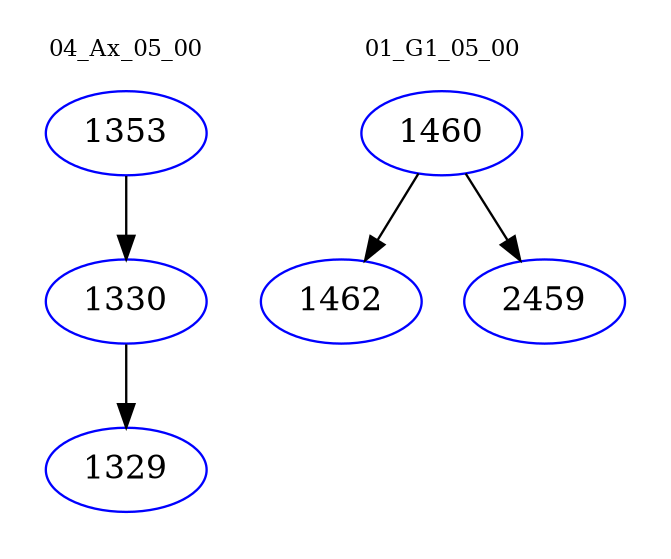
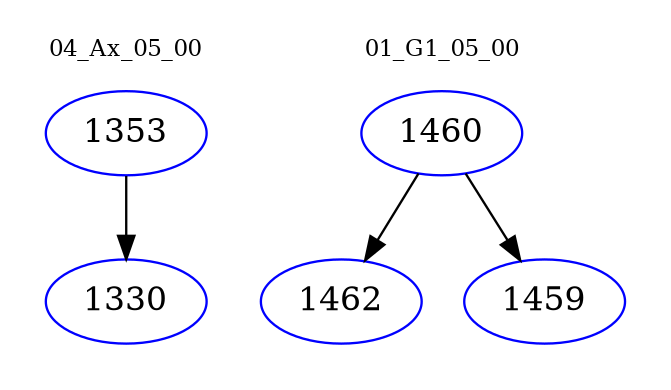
(545, 302) -> (545, 302)
(126, 470) -> none
